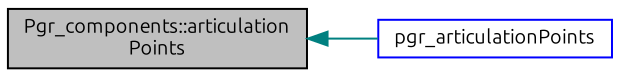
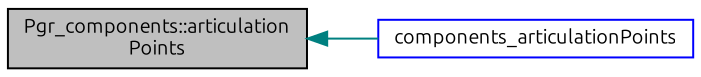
(495, 39) -> (536, 39)
